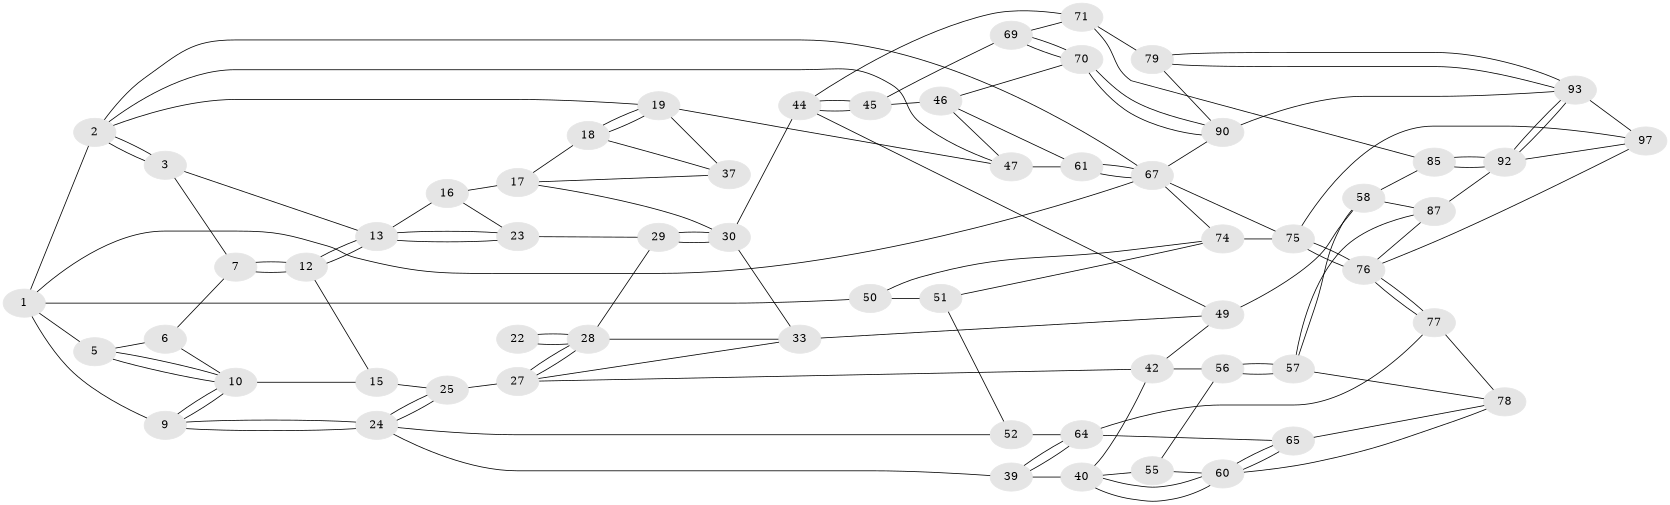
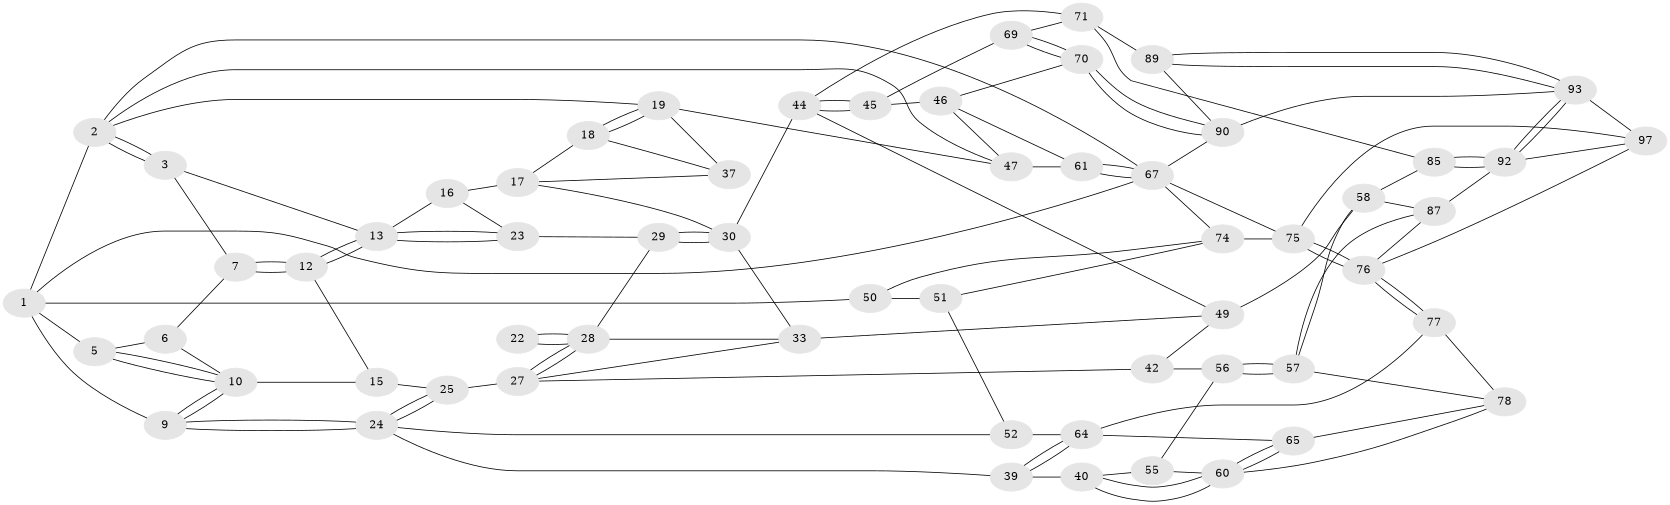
(1152, 60) -> (1152, 60)
(1121, 428) -> none
